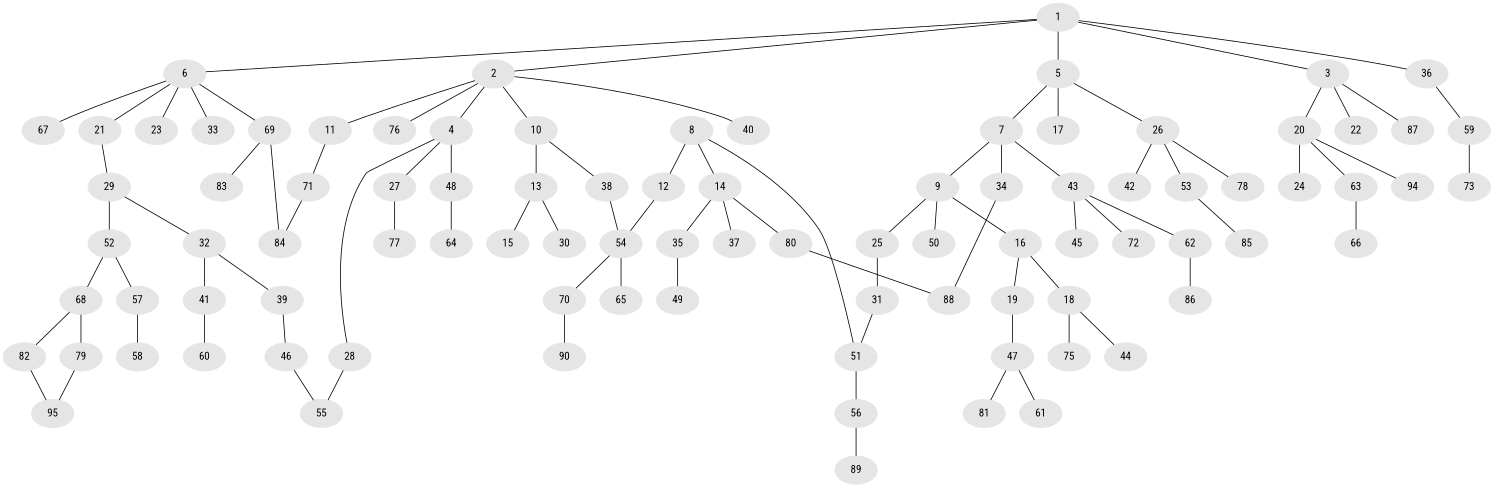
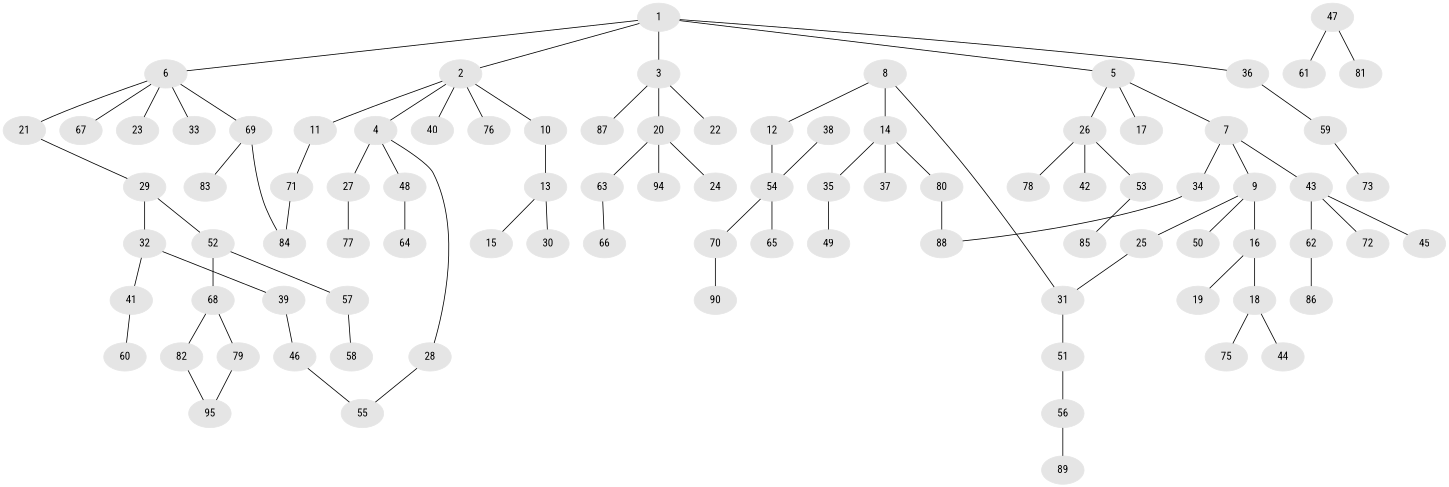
(572, 159) -> none
(811, 219) -> (979, 184)
(1013, 329) -> none
